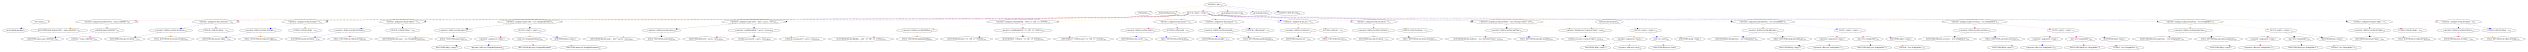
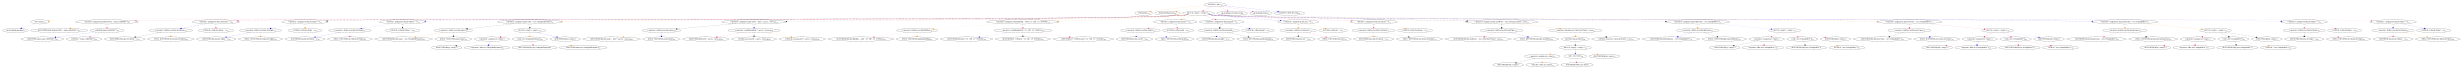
(1598, 26) -> (1575, 34)
